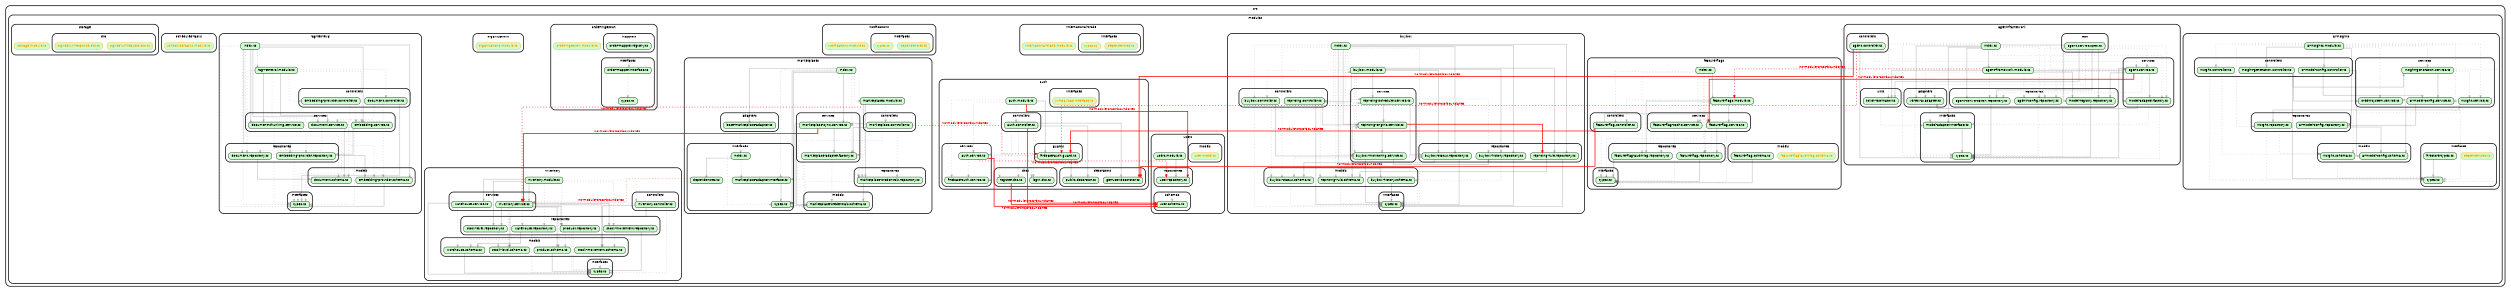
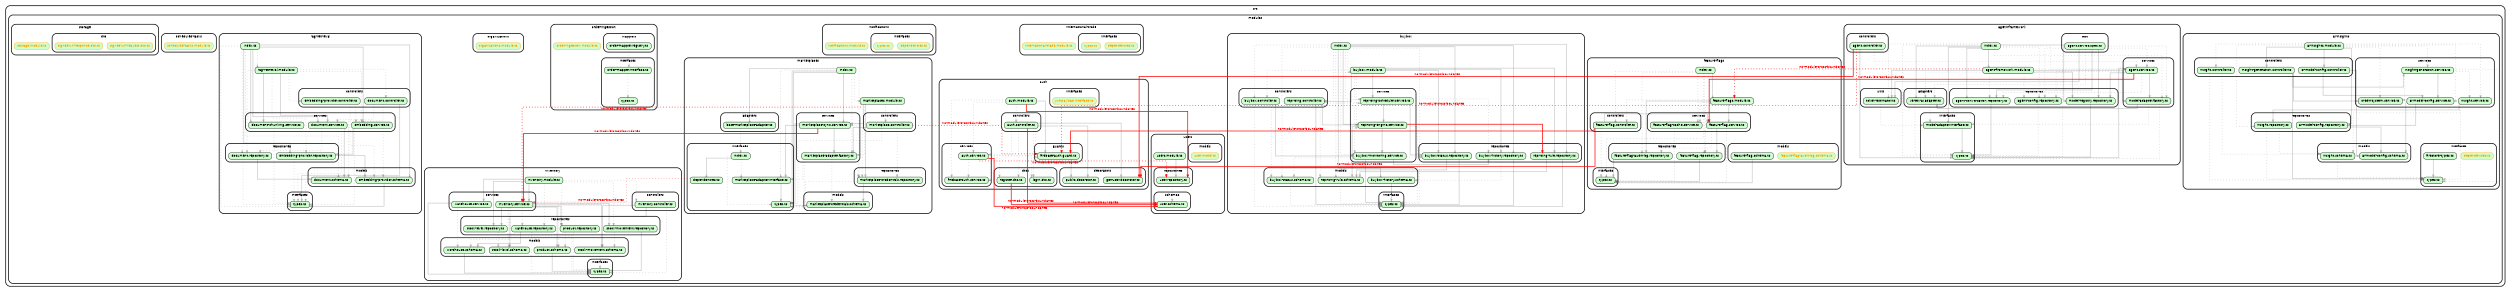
(1347, 163) -> (1404, 170)
(796, 169) -> (786, 140)
